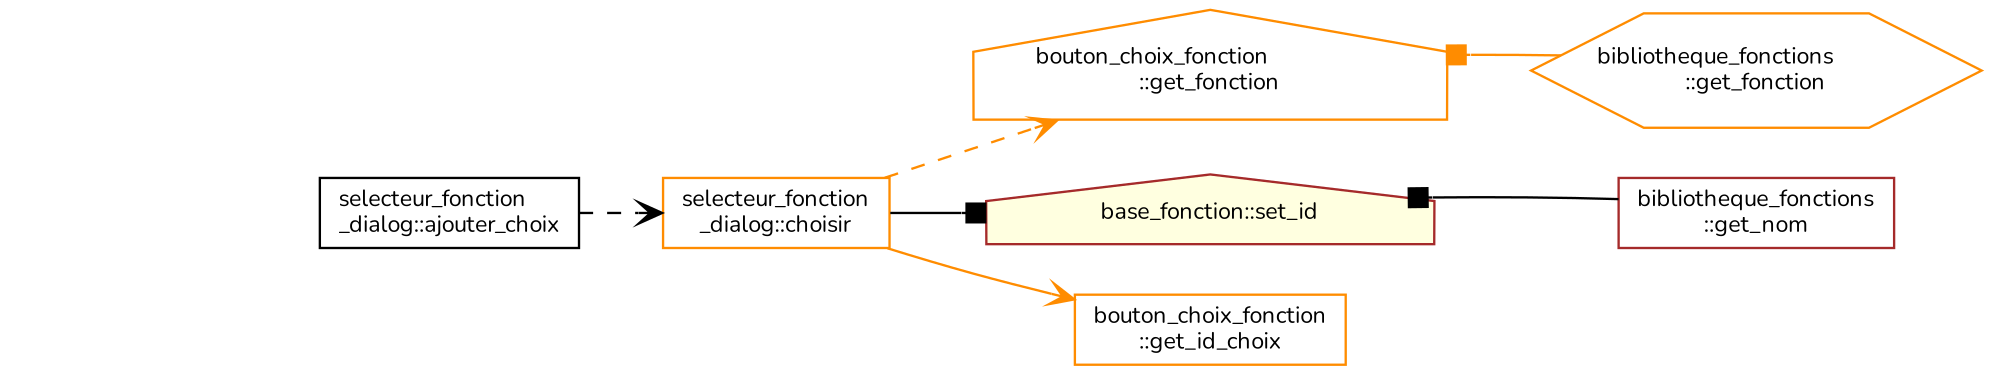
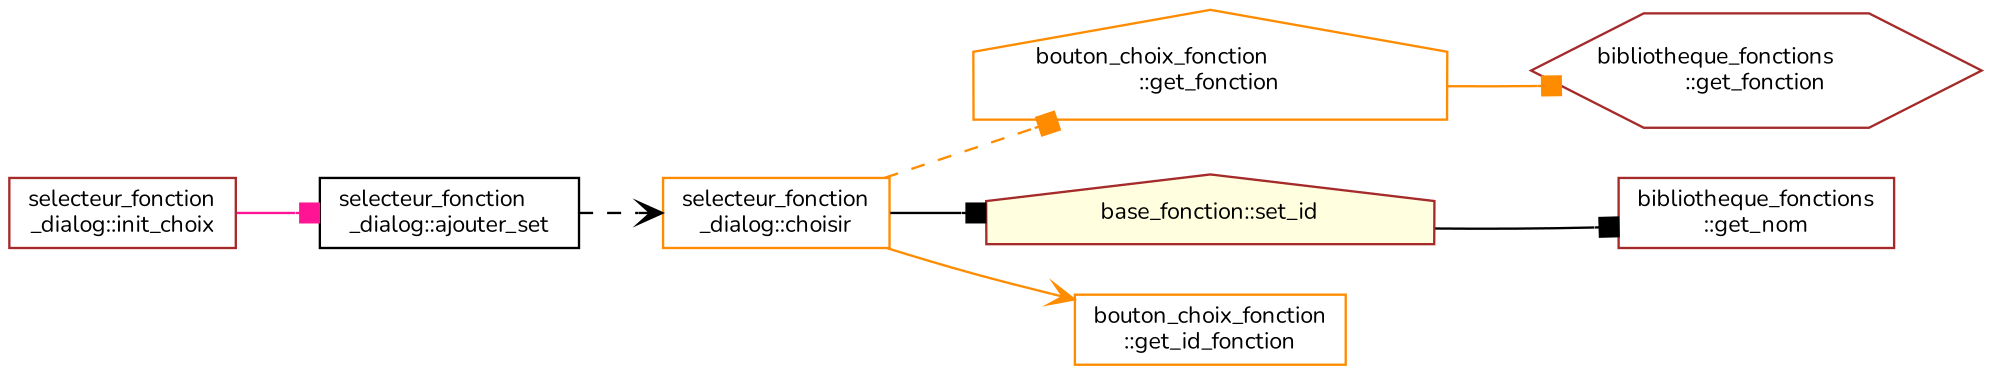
(1516, 55) -> (1492, 86)
(1756, 71) -> (1756, 71)
(960, 153) -> (960, 153)
(1526, 197) -> (1515, 229)
none -> (123, 213)
(449, 213) -> (449, 213)
(1210, 330) -> (1210, 330)
